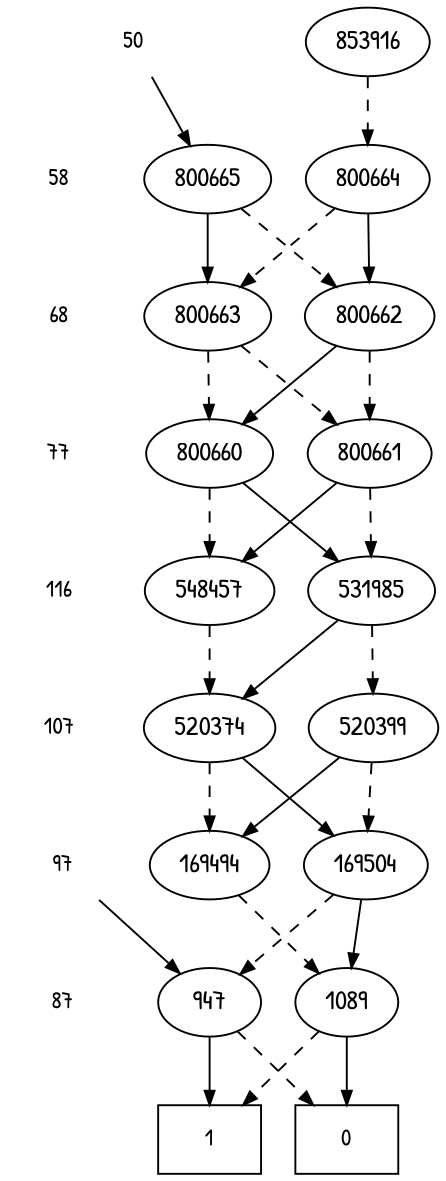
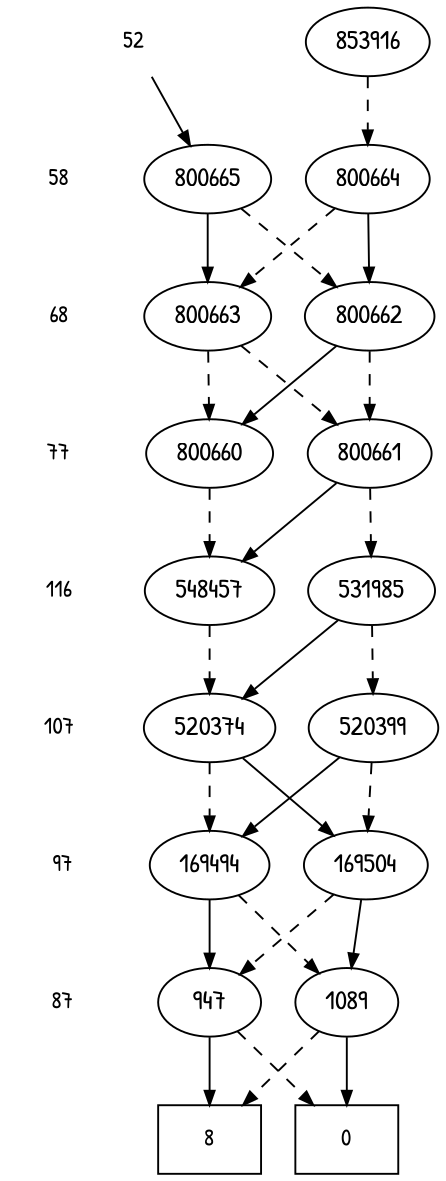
(133, 42) -> (133, 42)
(281, 514) -> none
(134, 932) -> (210, 927)
(210, 1140) -> (210, 1140)
